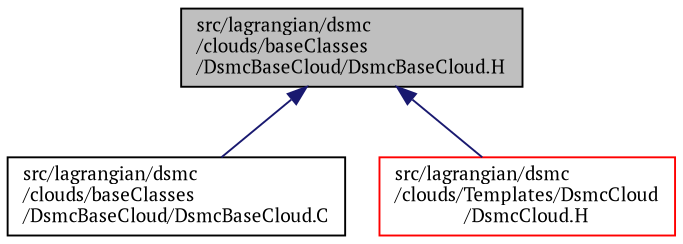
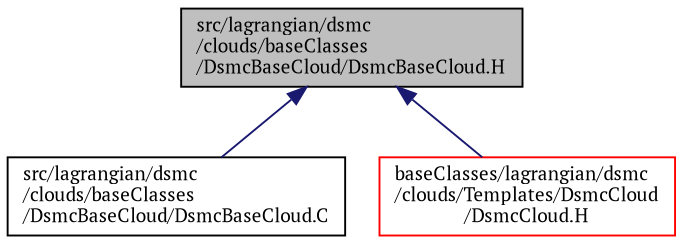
(527, 196) -> (527, 196)
